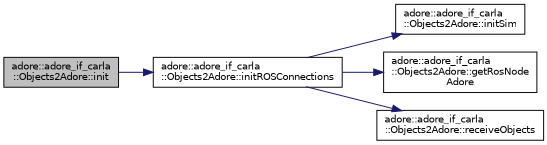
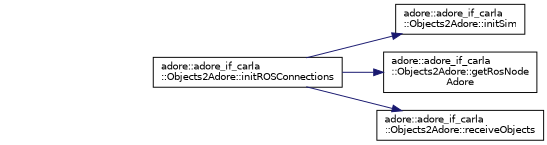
(61, 72) -> none
